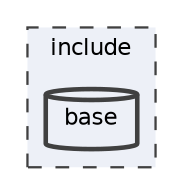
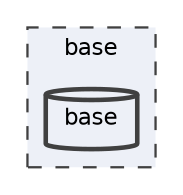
(91, 49) -> (91, 49)
